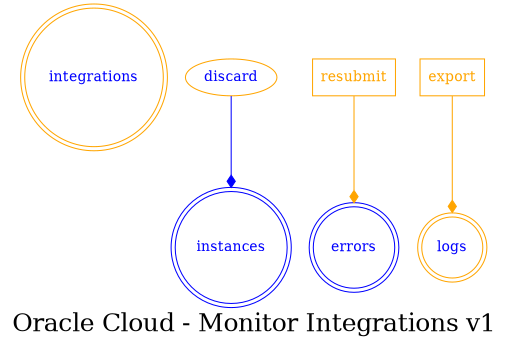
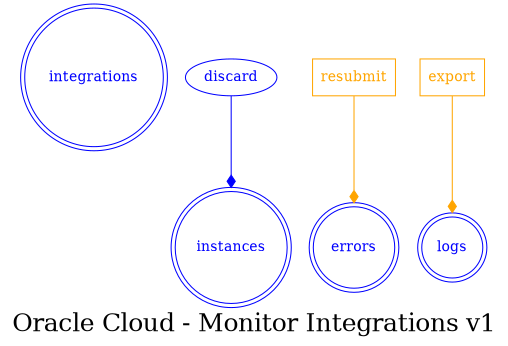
(94, 77) -> (94, 77)
(231, 77) -> (231, 77)
(452, 247) -> (452, 247)
